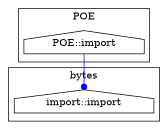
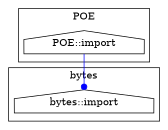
(84, 103) -> (84, 103)
